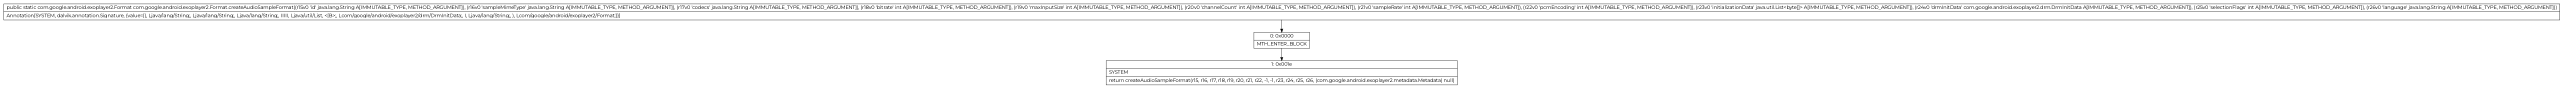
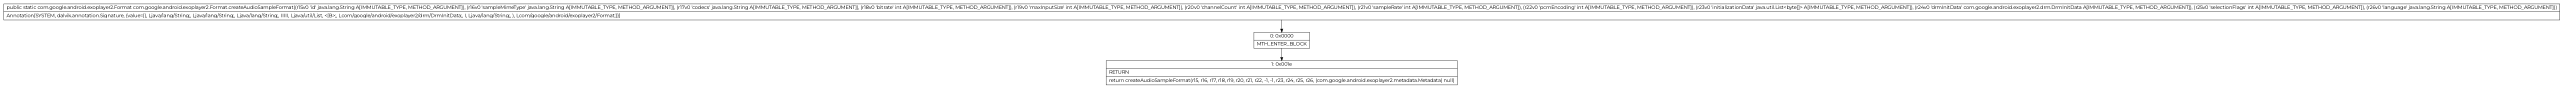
(1119, 72) -> (1119, 72)
